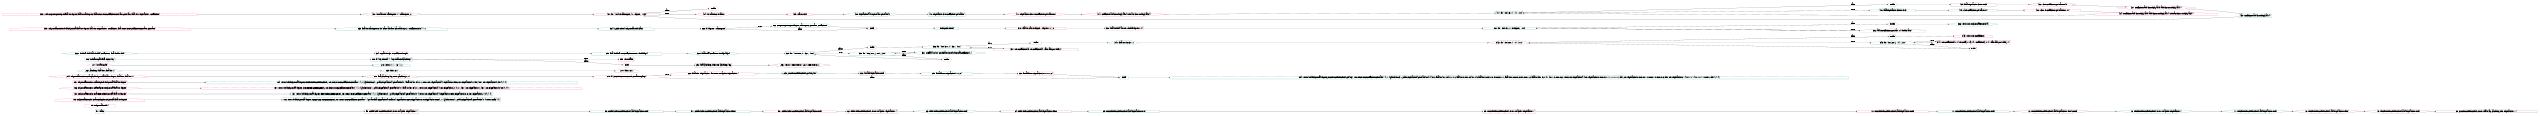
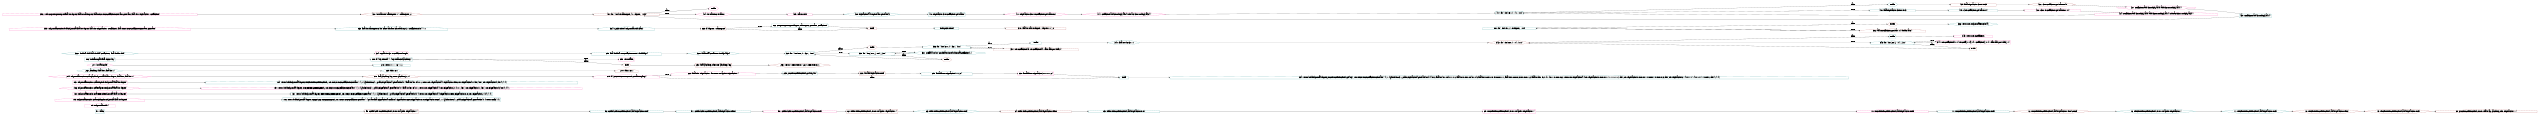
(1124, 28) -> none
(1124, 111) -> (1124, 111)
